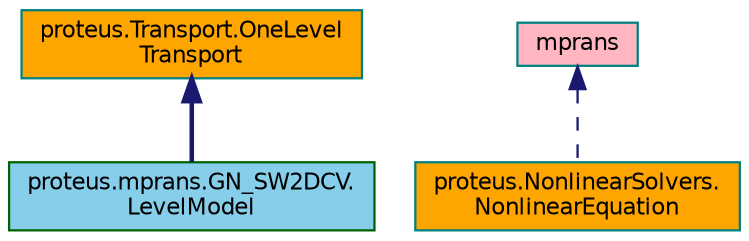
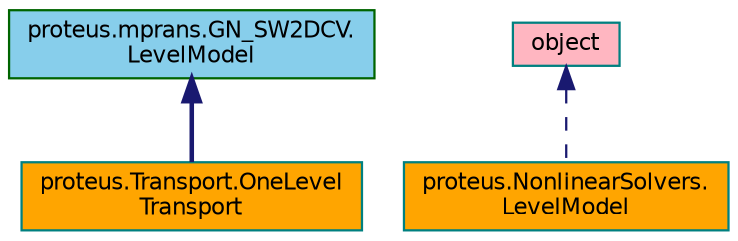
(578, 44) -> (566, 44)
(192, 132) -> (192, 132)
(578, 196) -> (566, 196)
